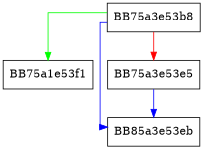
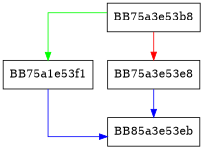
(100, 72) -> (50, 137)
(154, 75) -> (154, 75)
